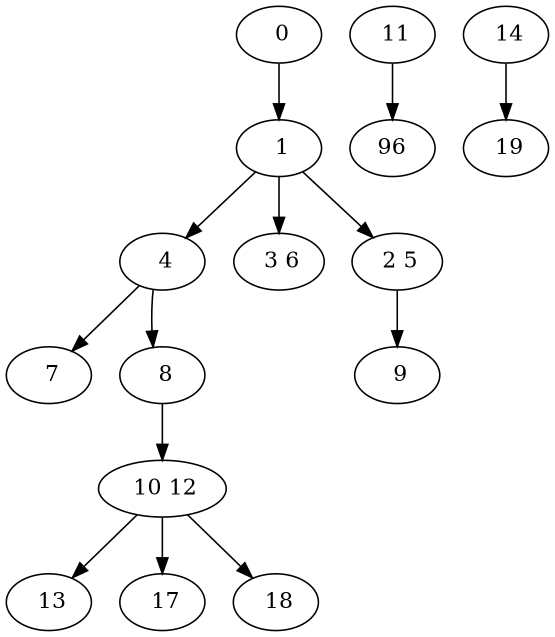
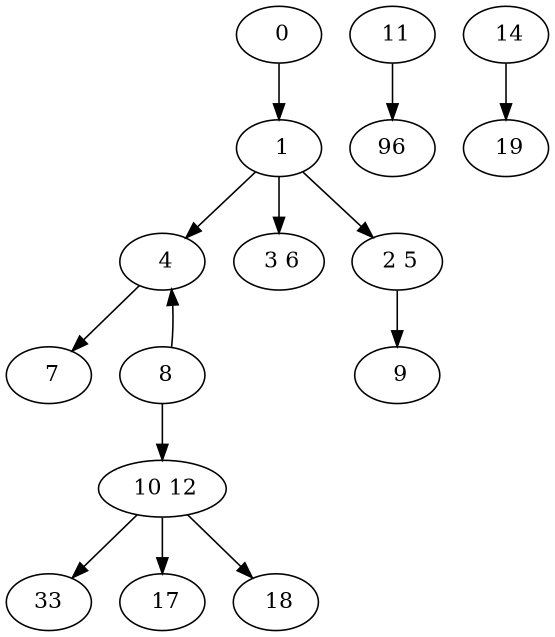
(152, 310) -> (173, 326)
(49, 602) -> (49, 602)
